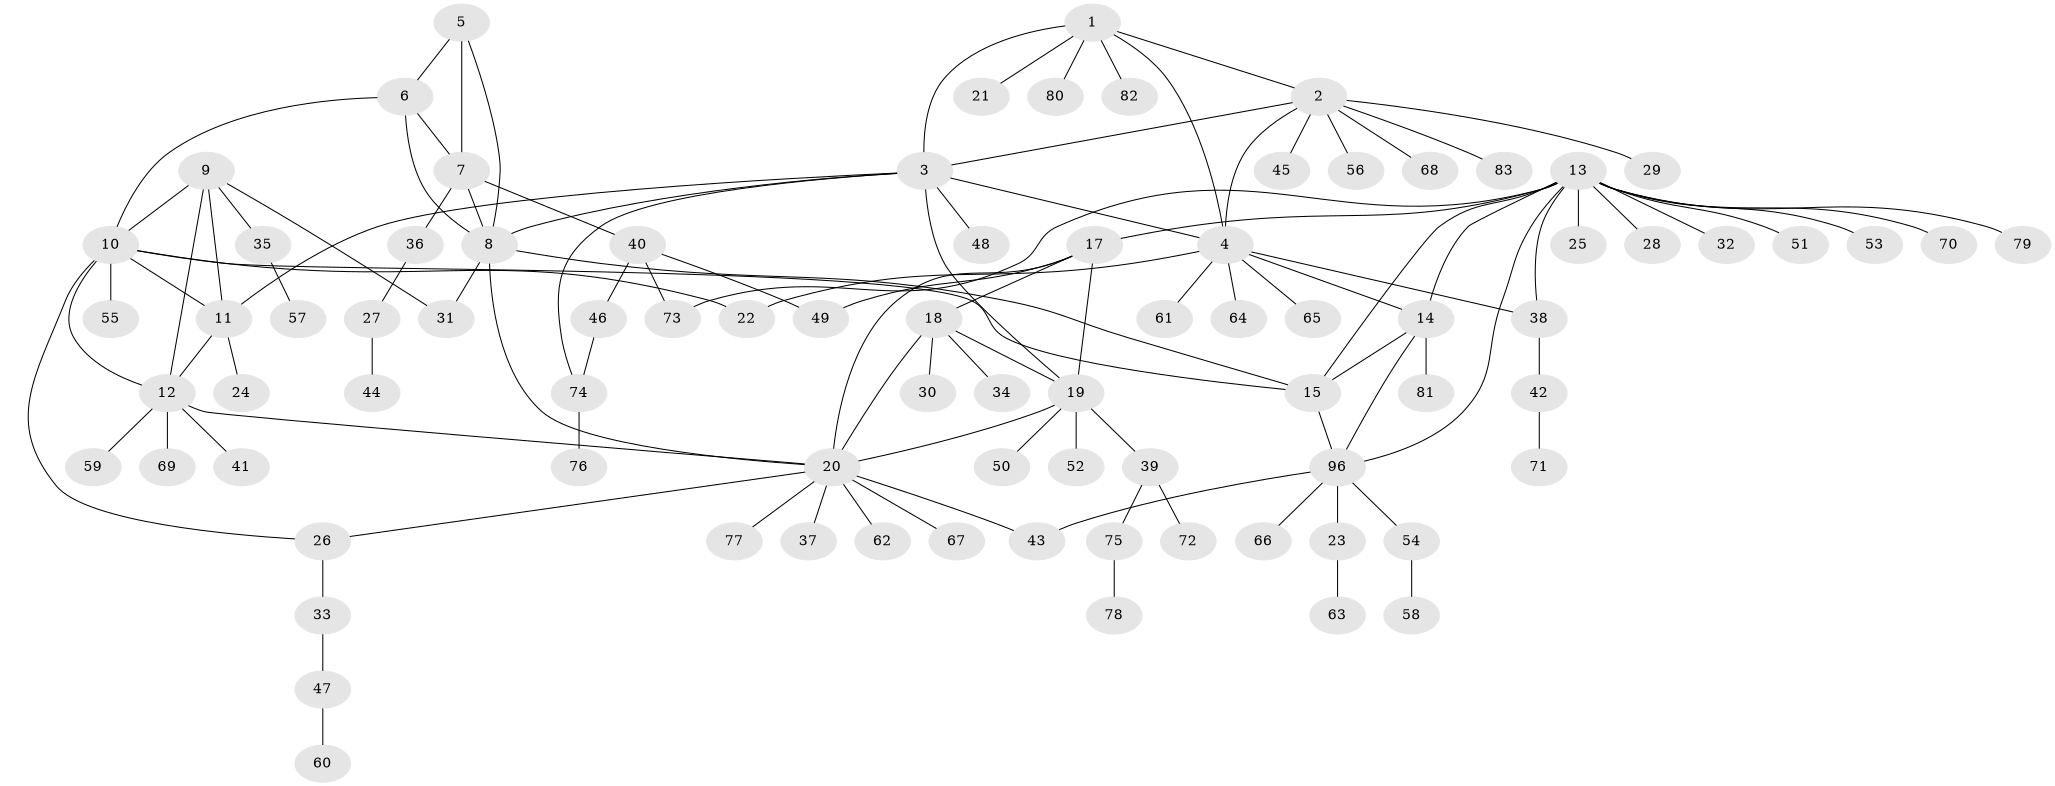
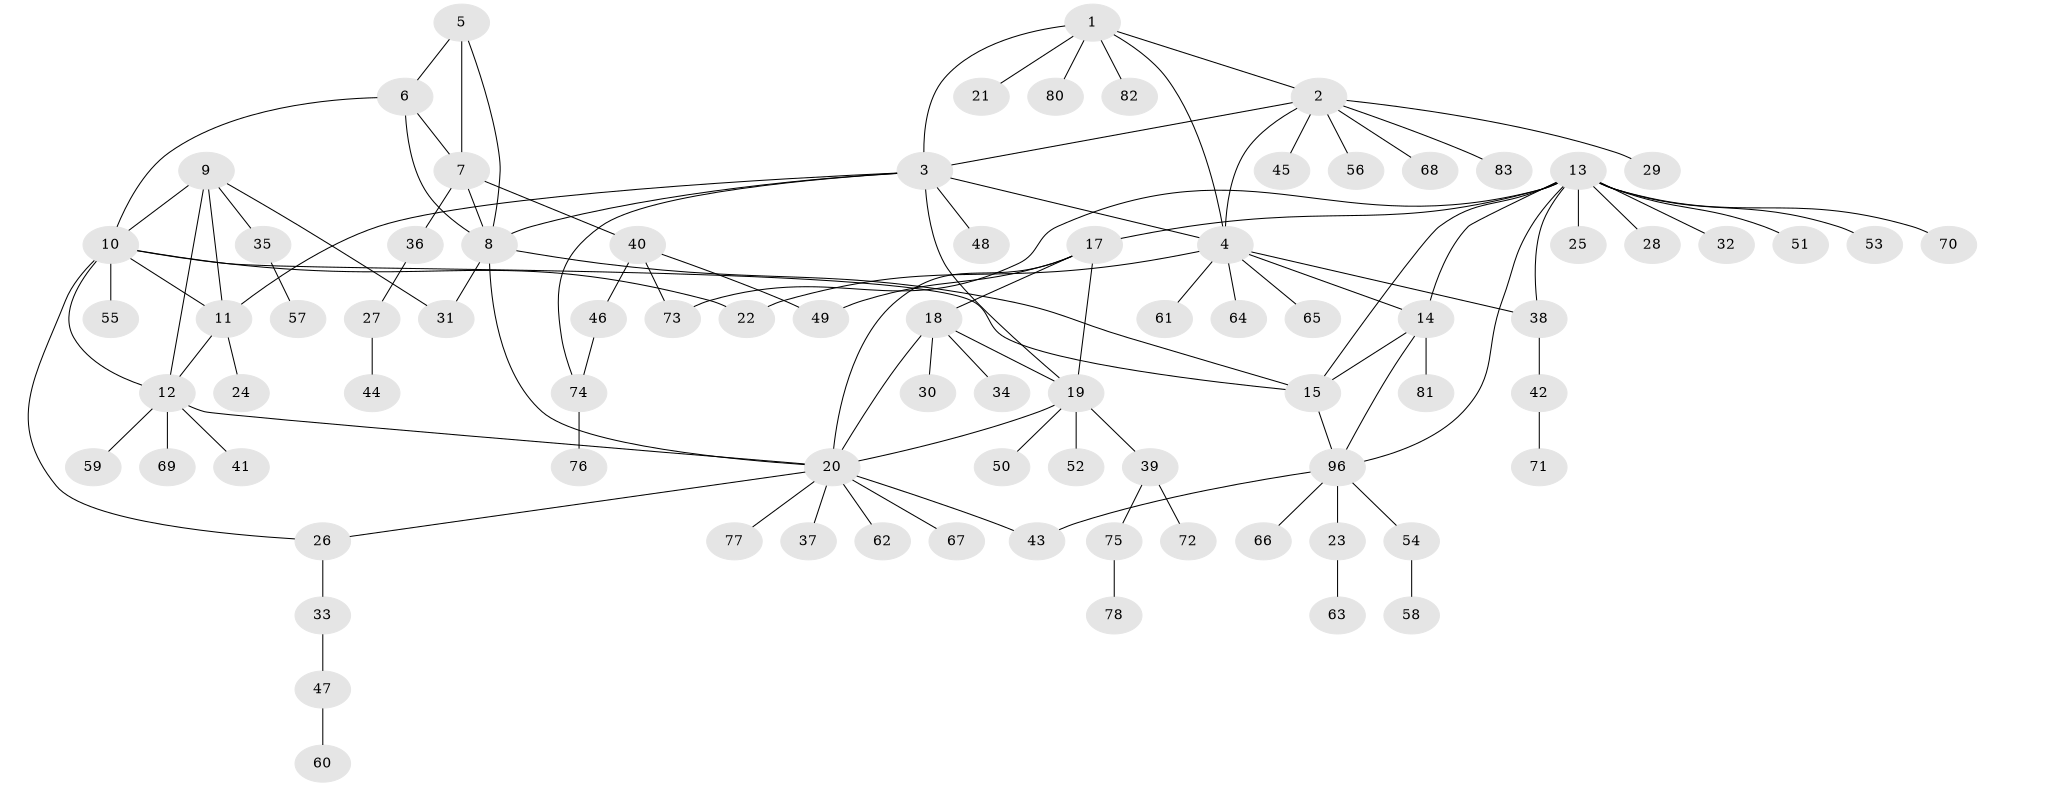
(2023, 245) -> none
